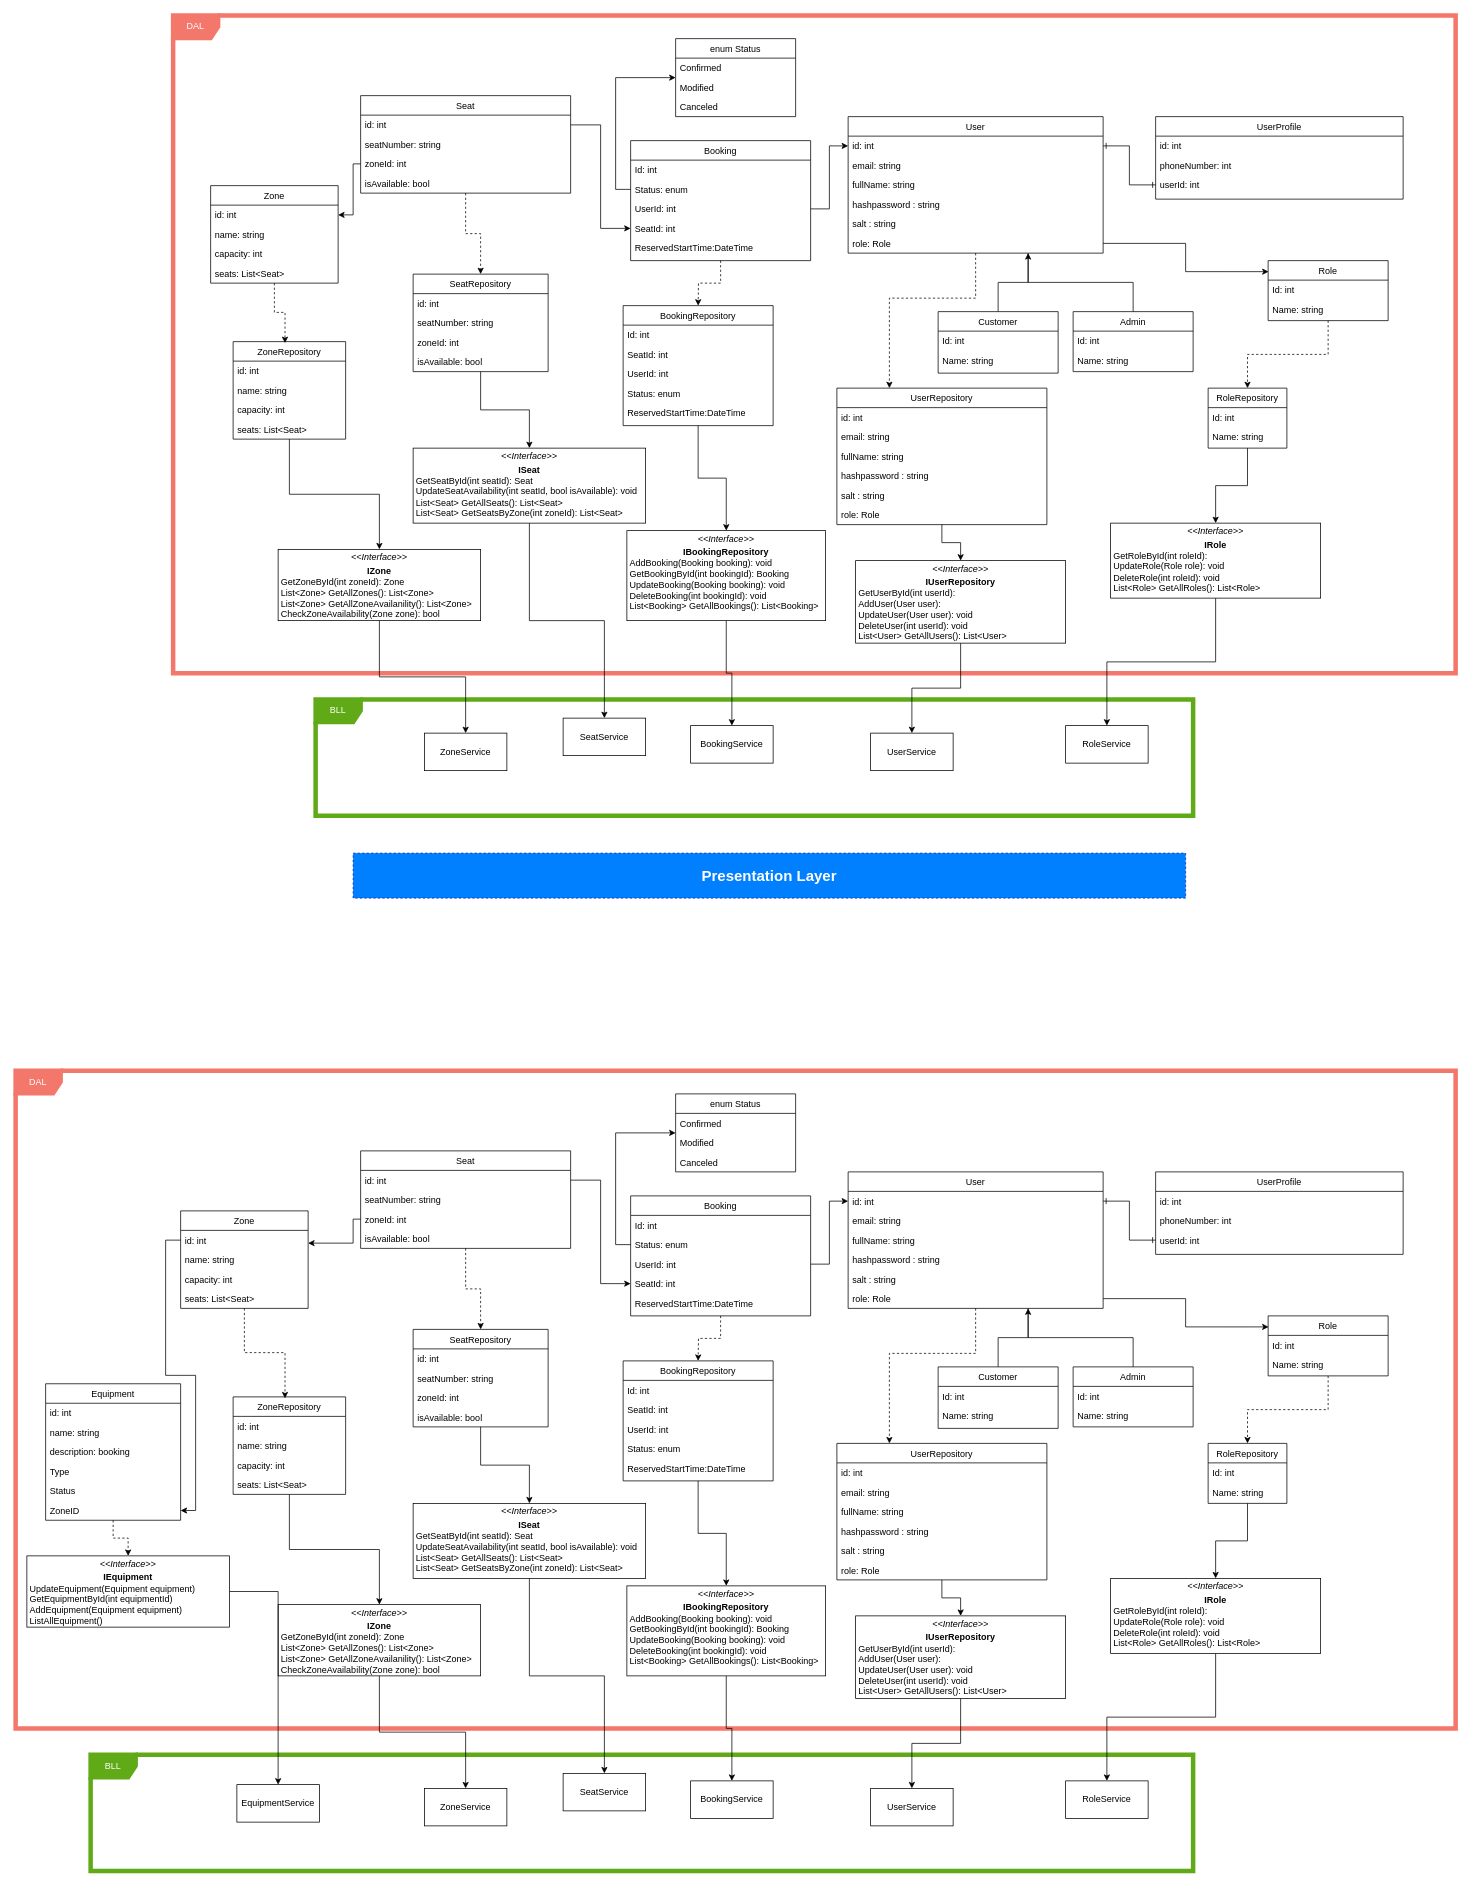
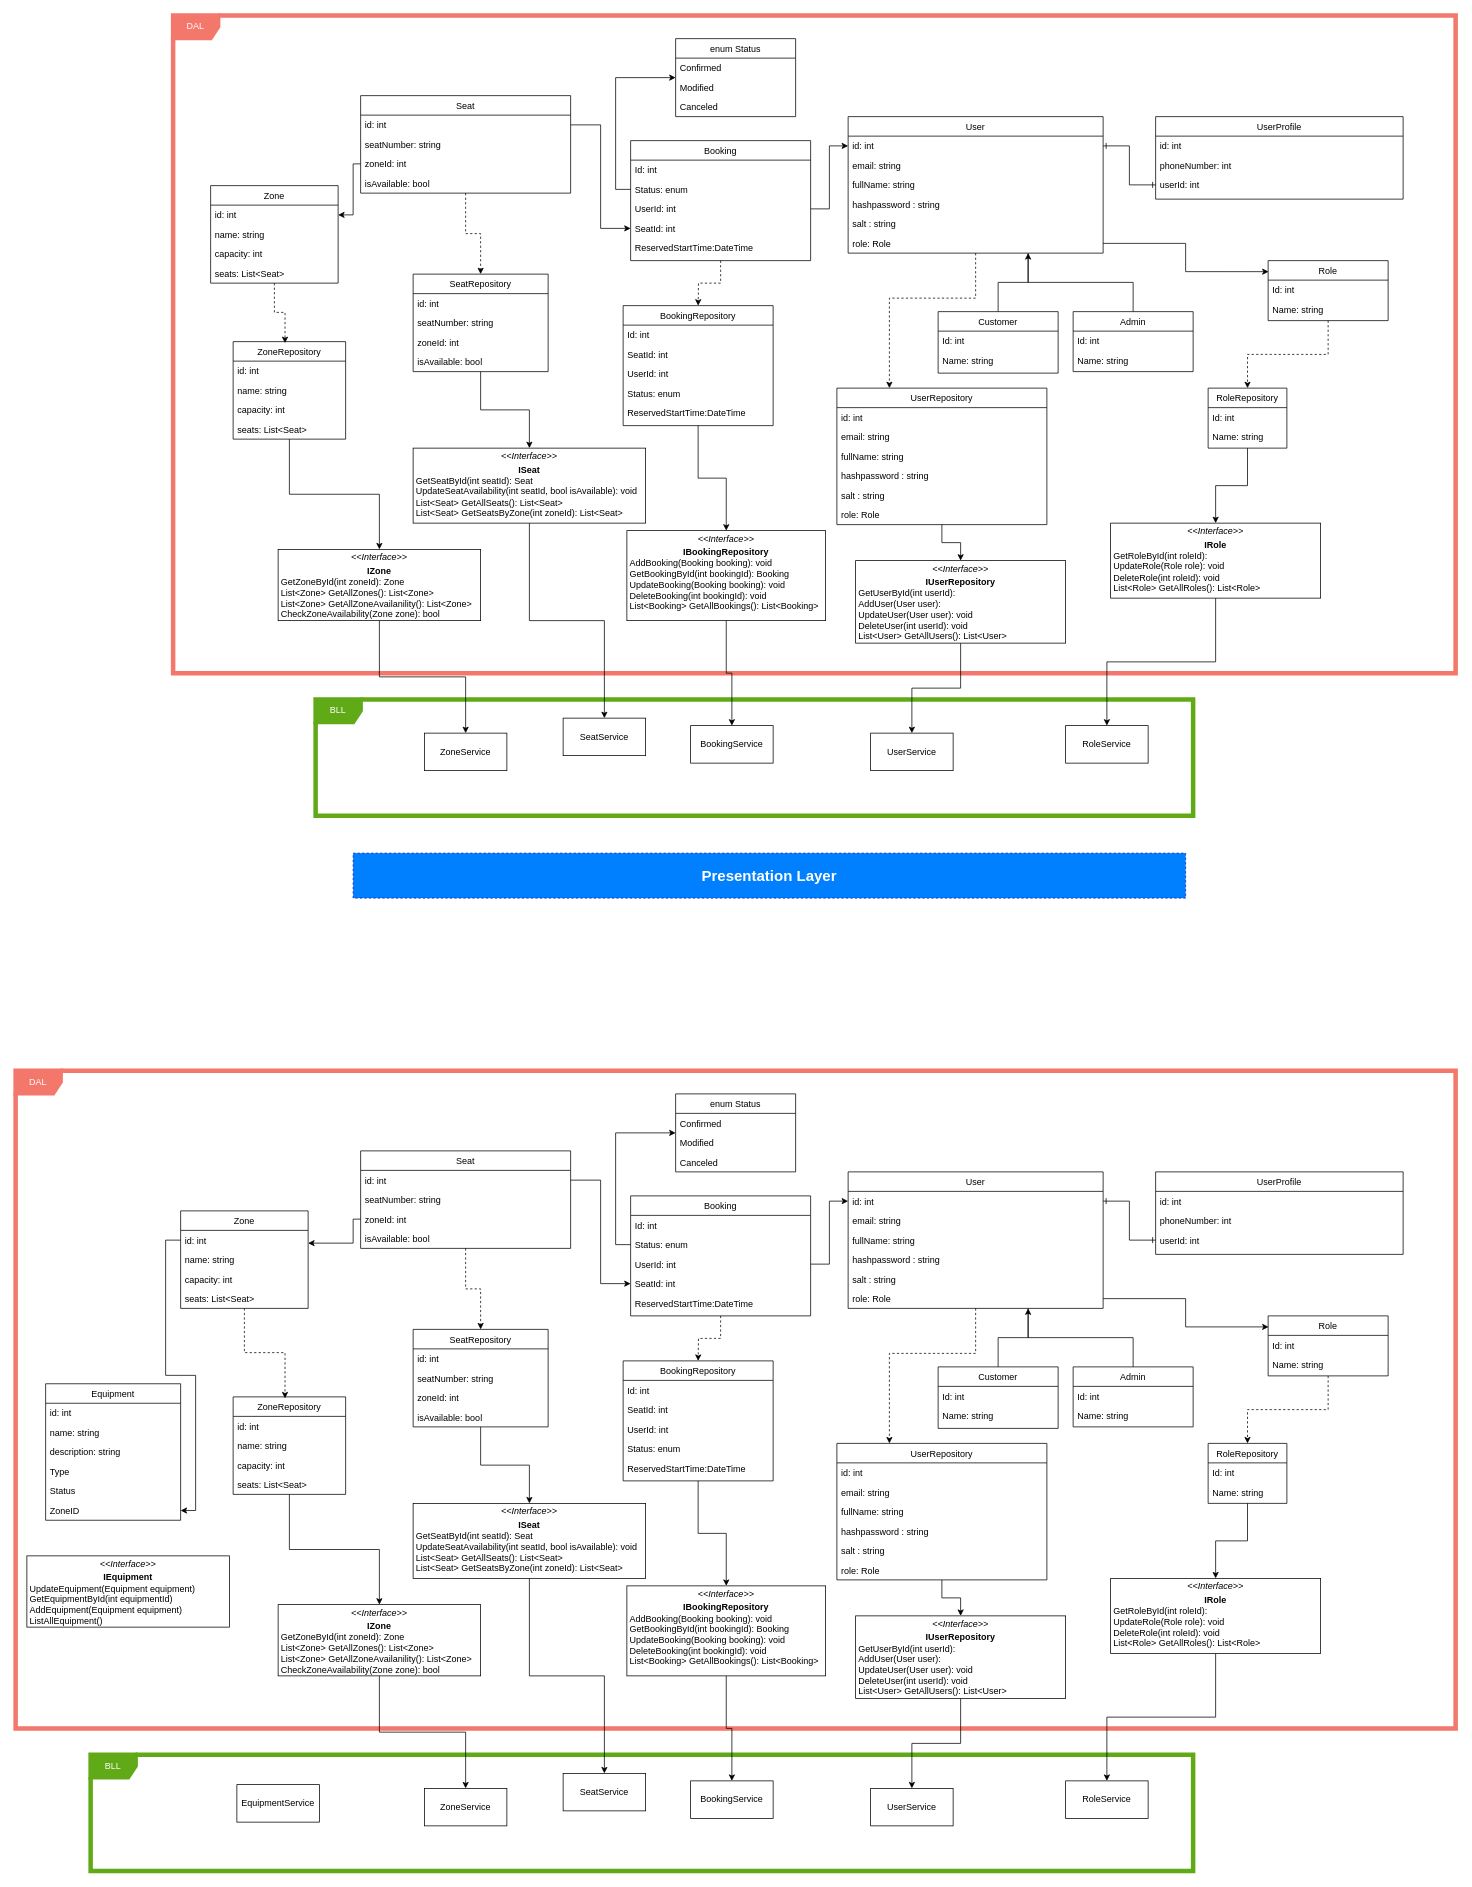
(94, 1452) -> (92, 1452)
(128, 1540) -> none
(254, 1592) -> none
